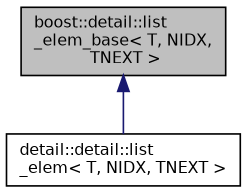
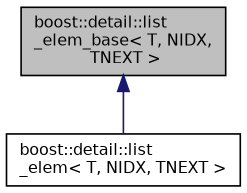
(123, 160) -> (123, 160)
